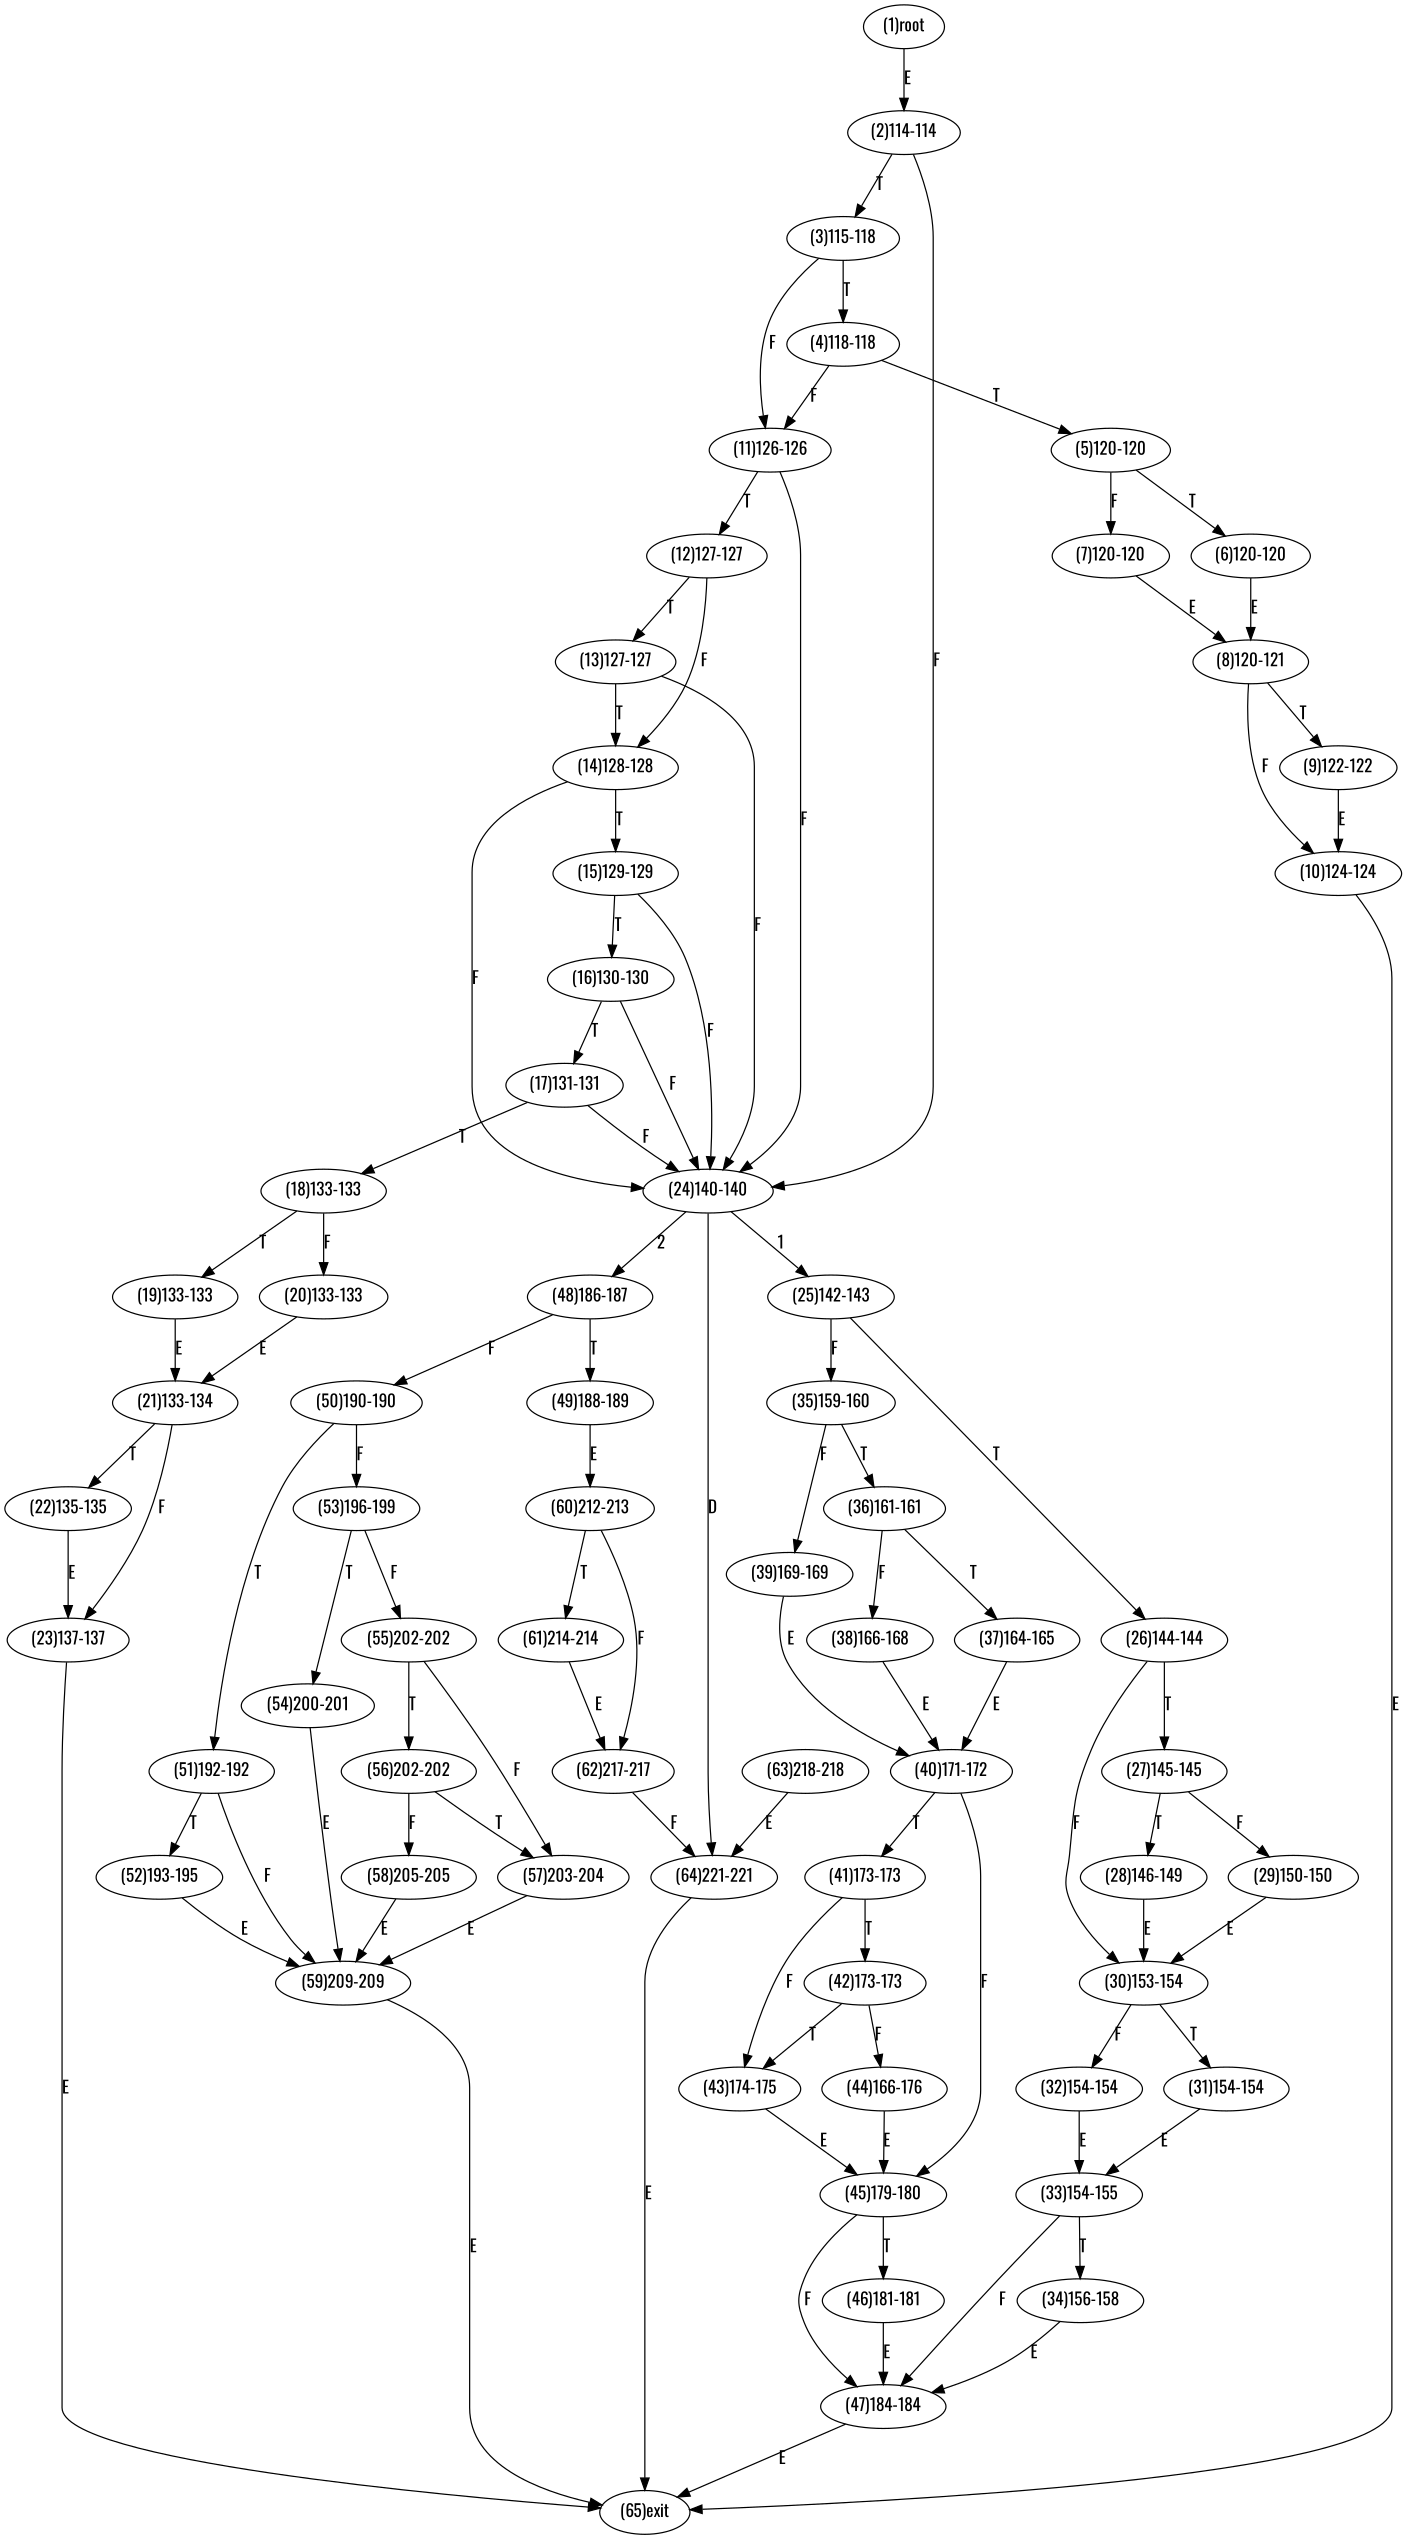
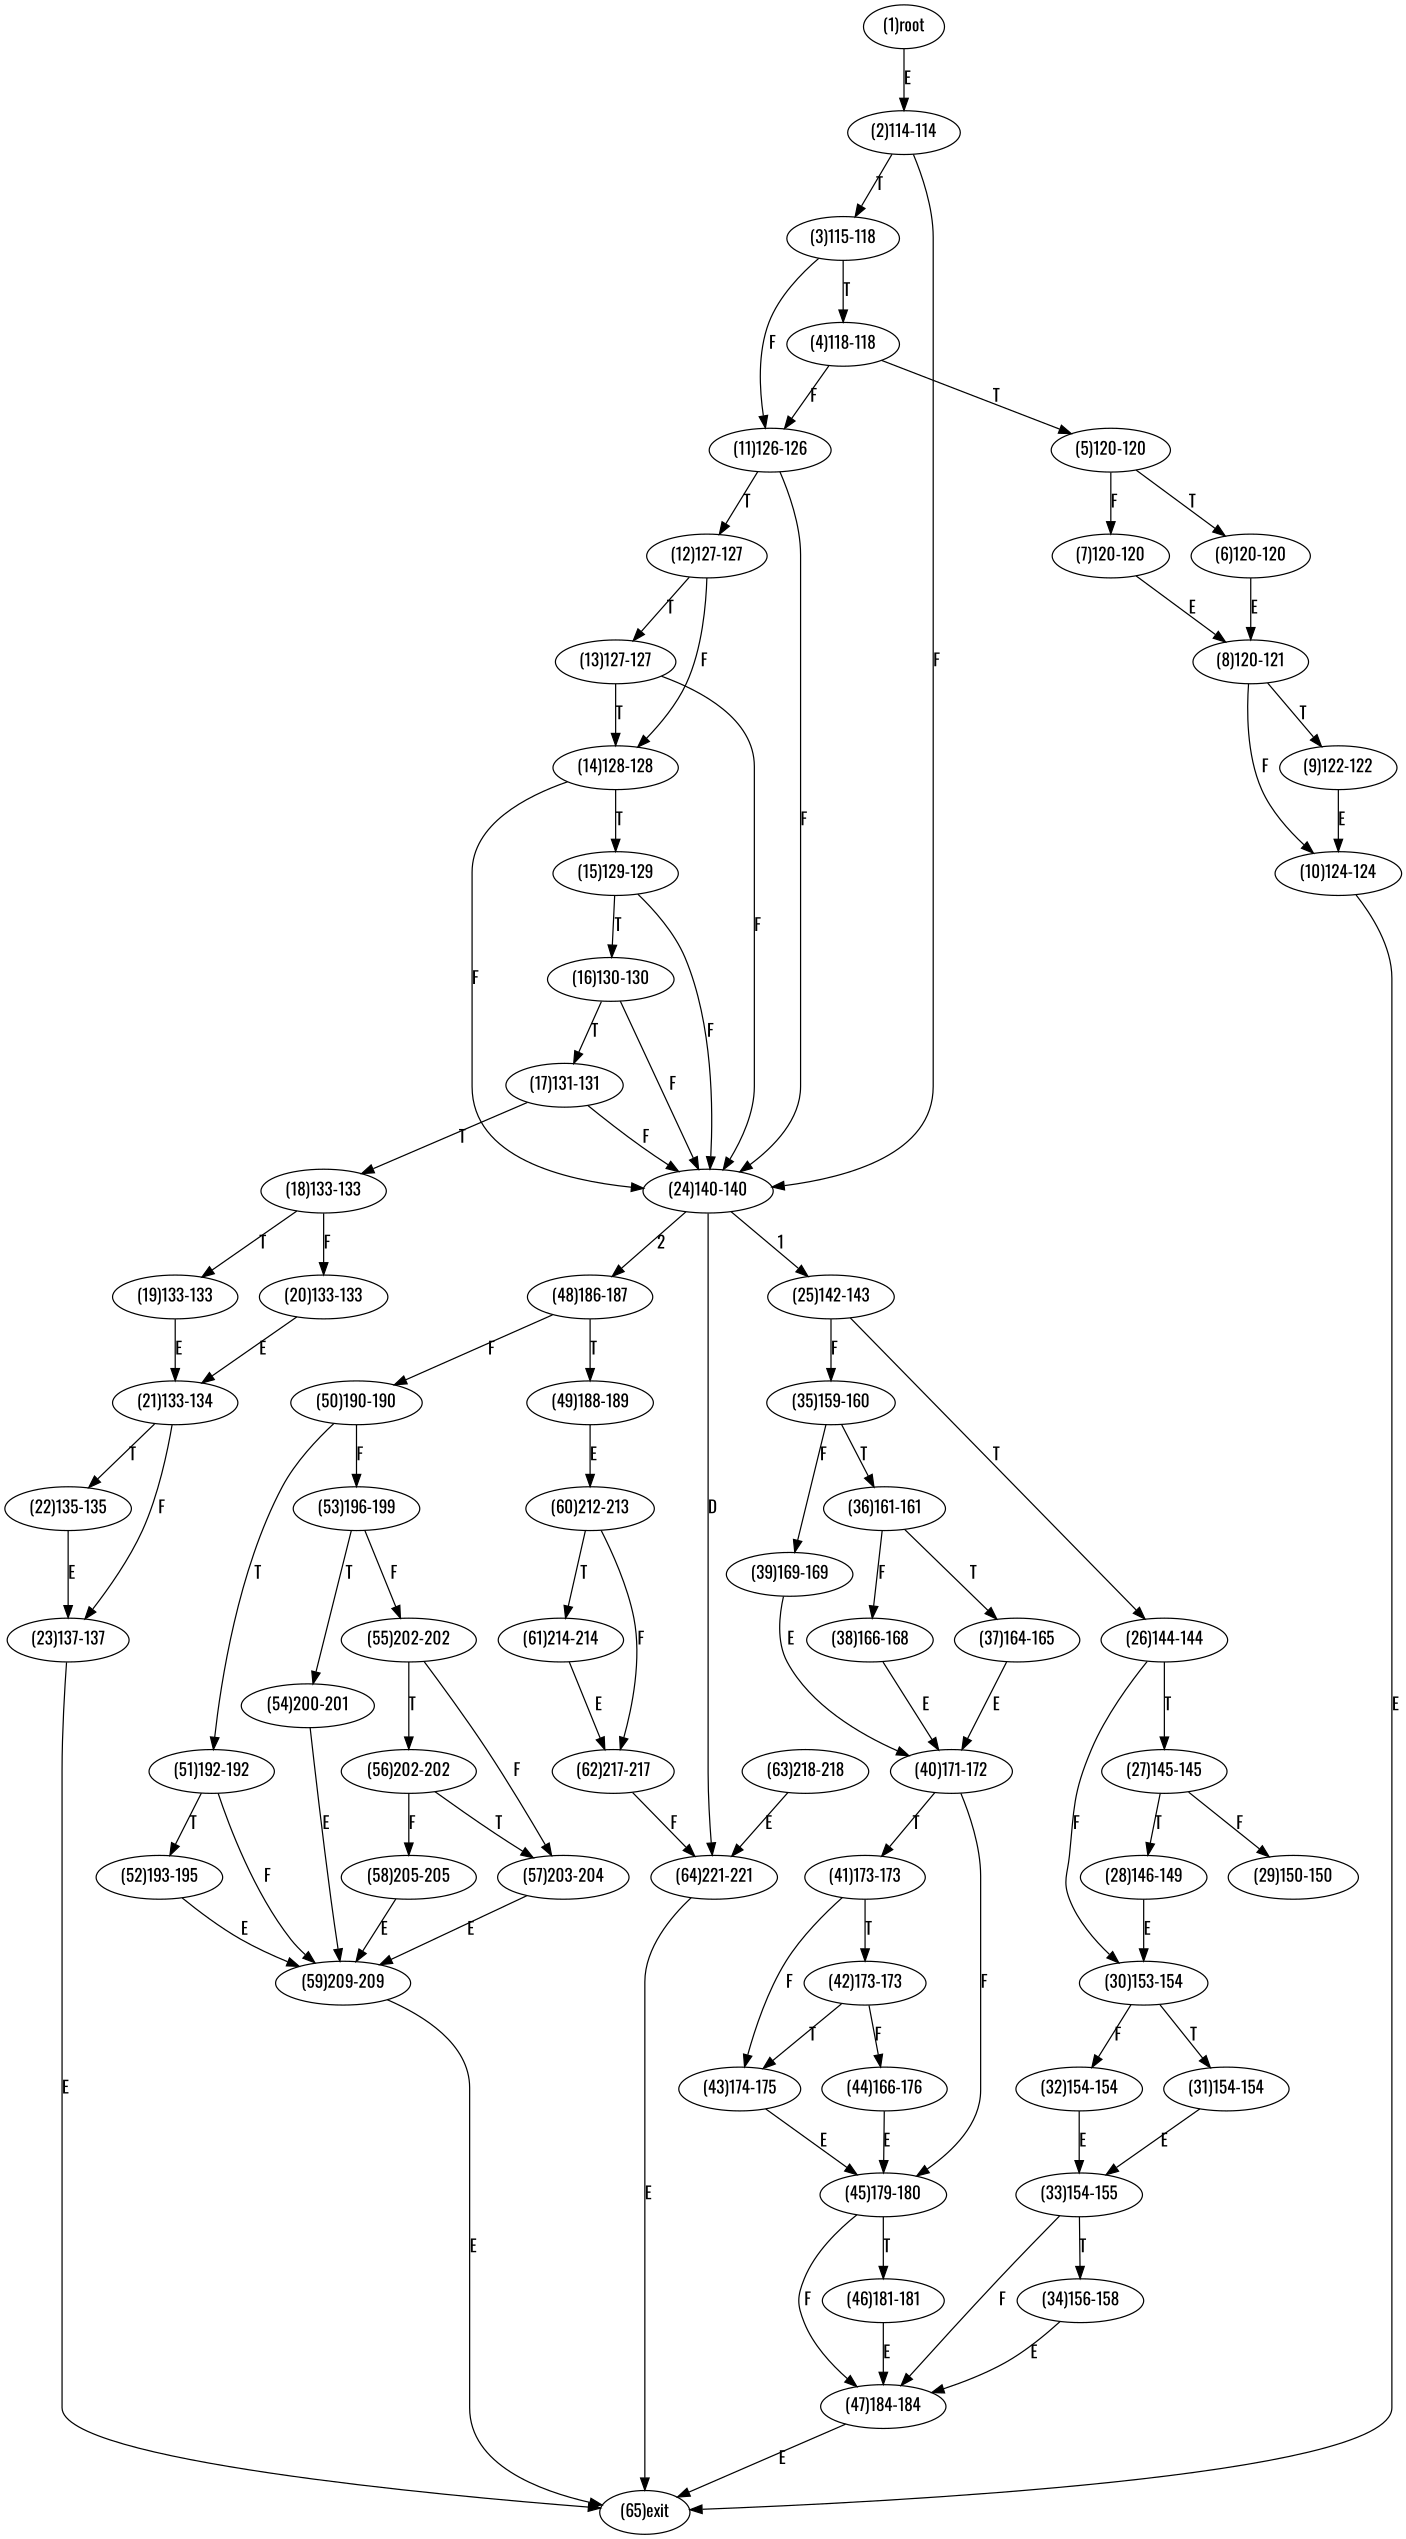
(1224, 1927) -> none
